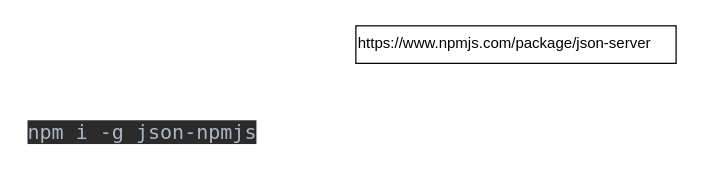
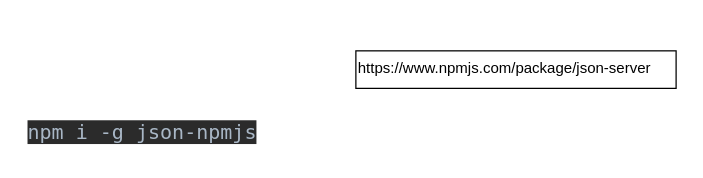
(516, 44) -> (516, 69)
